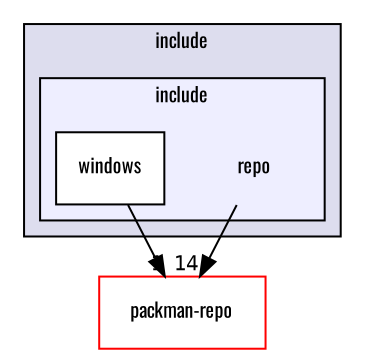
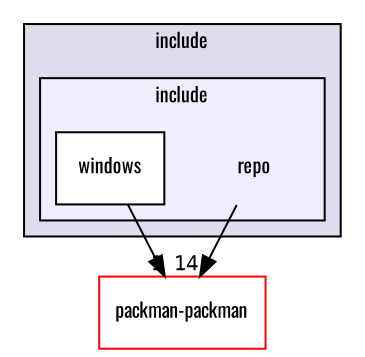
(182, 313) -> (182, 313)
